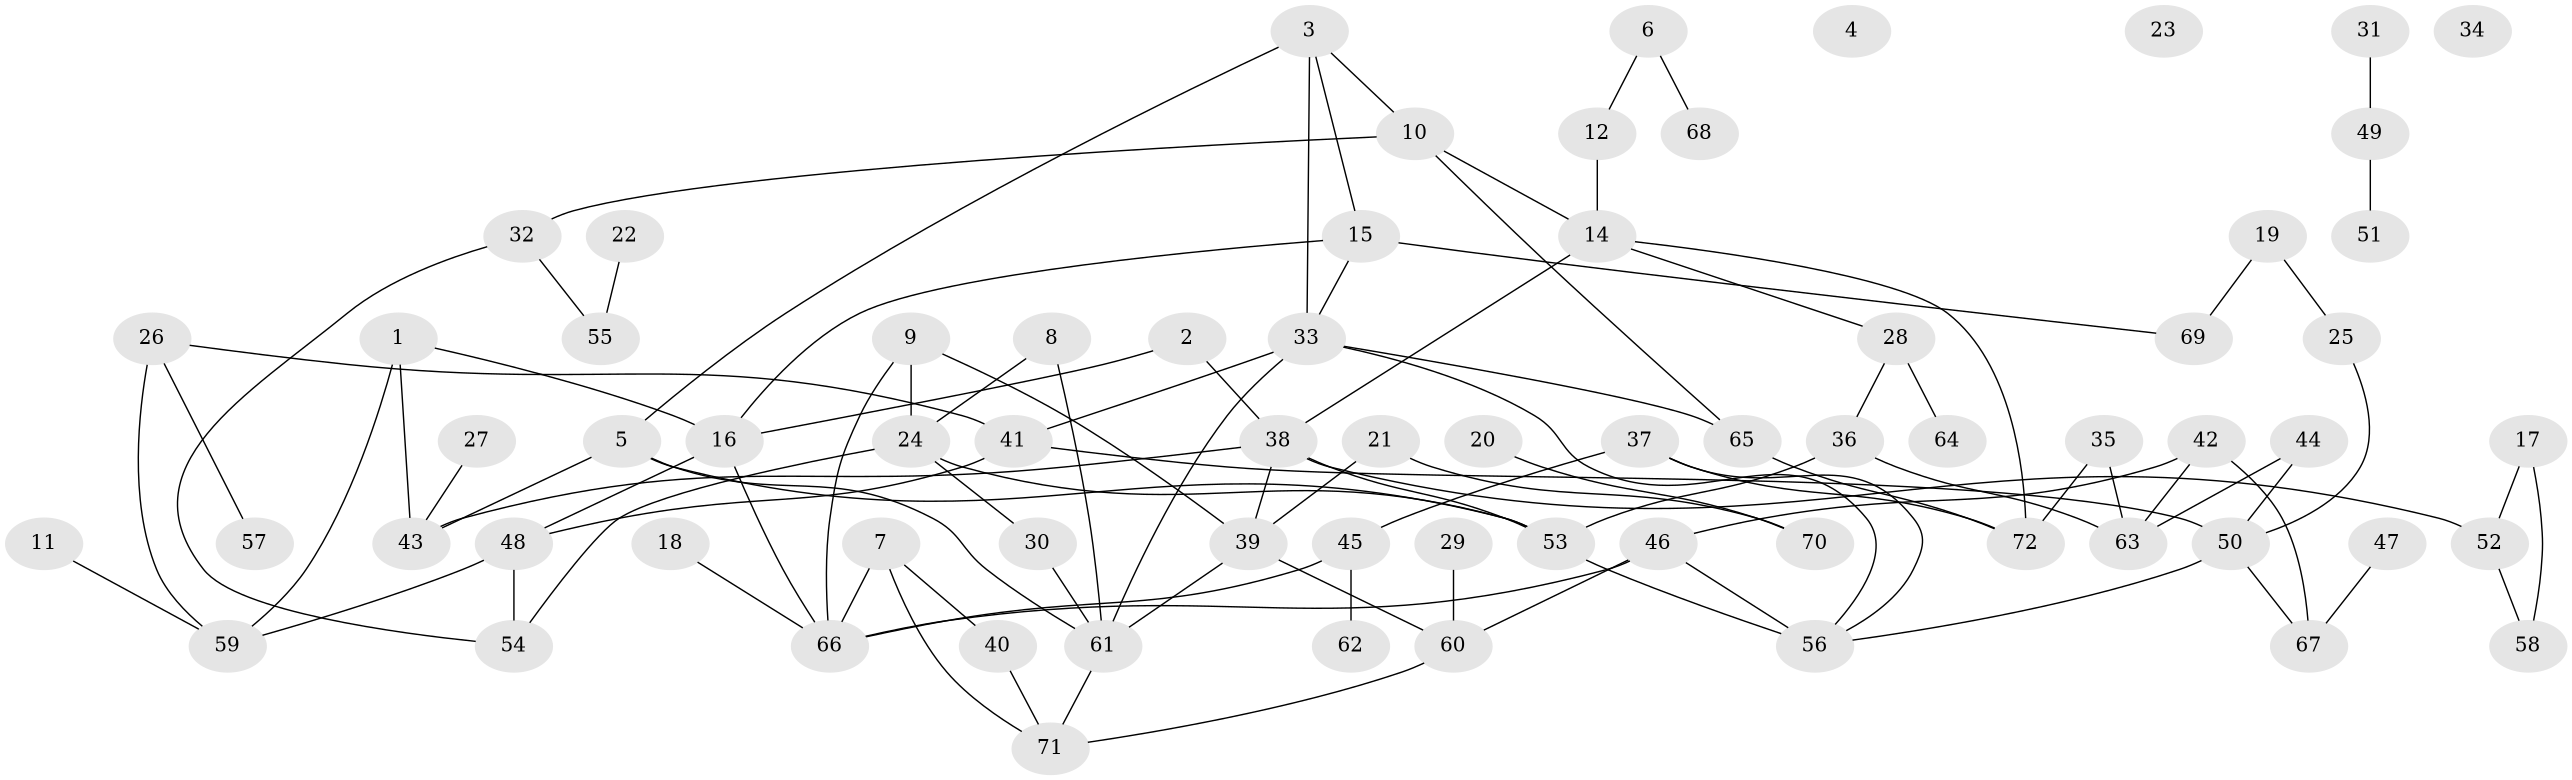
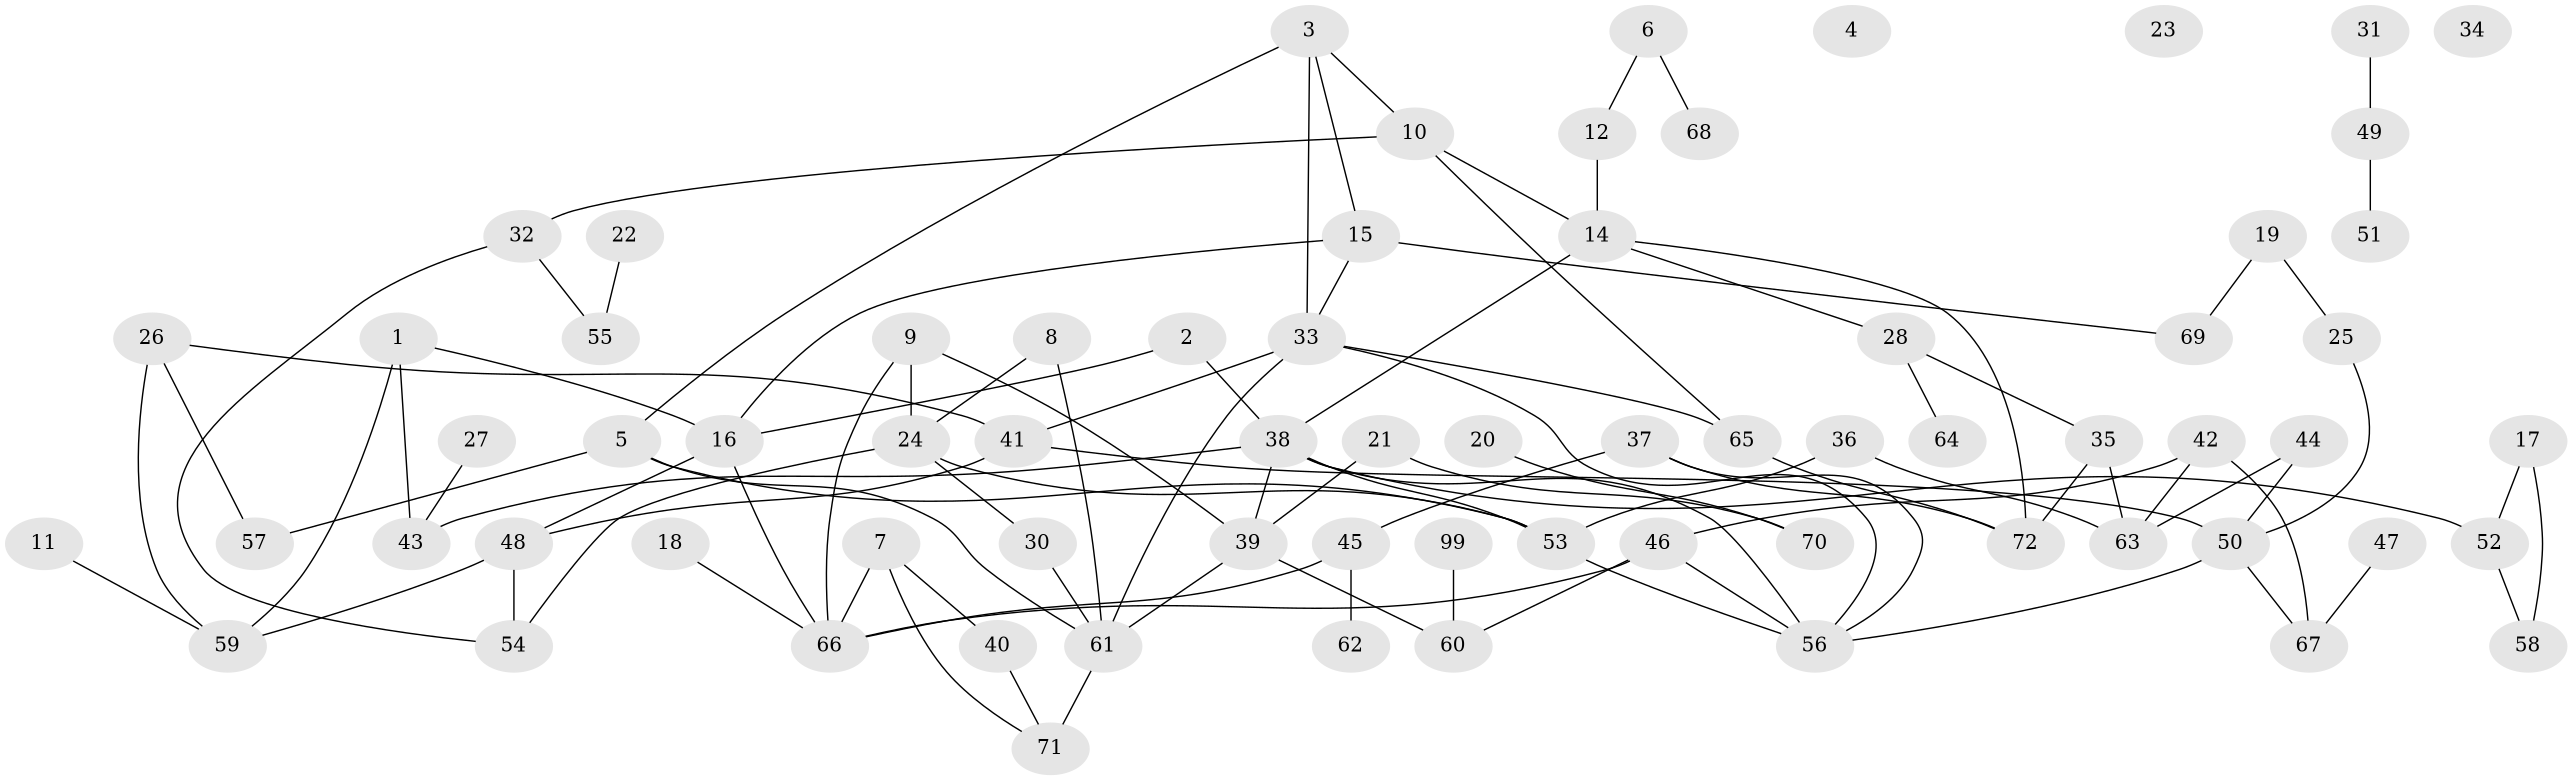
(1871, 390) -> (1989, 385)
(517, 493) -> (431, 495)
none -> (1710, 518)
(1454, 544) -> (1454, 544)
(1258, 711) -> none
